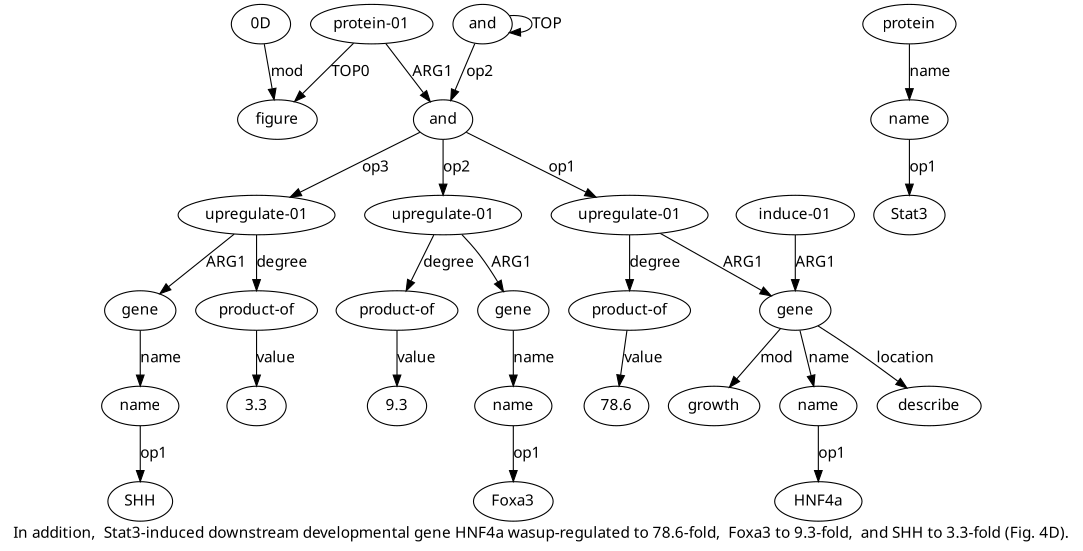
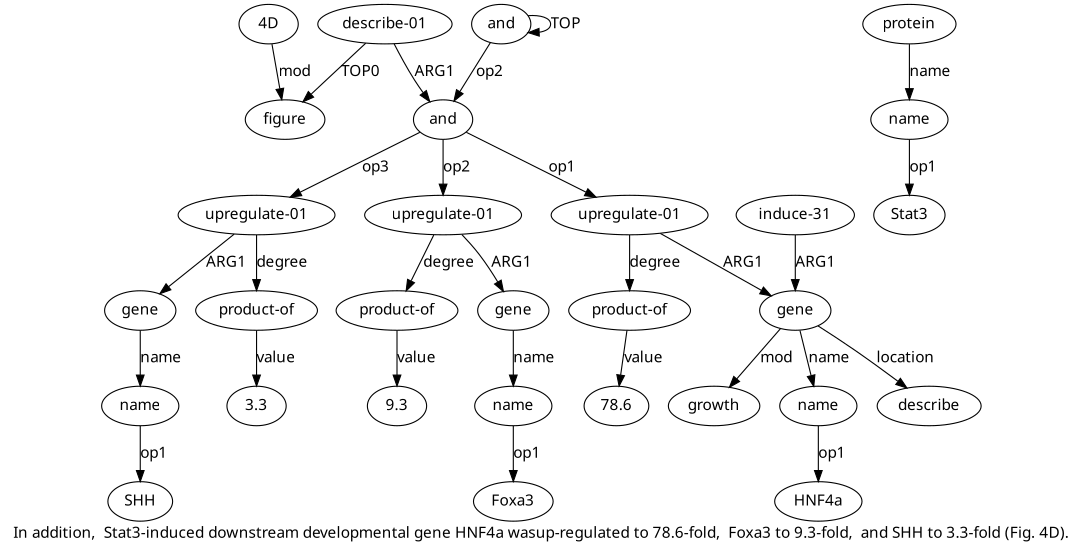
(261, 24) -> (269, 24)
(372, 24) -> (385, 24)
(795, 215) -> (795, 215)
